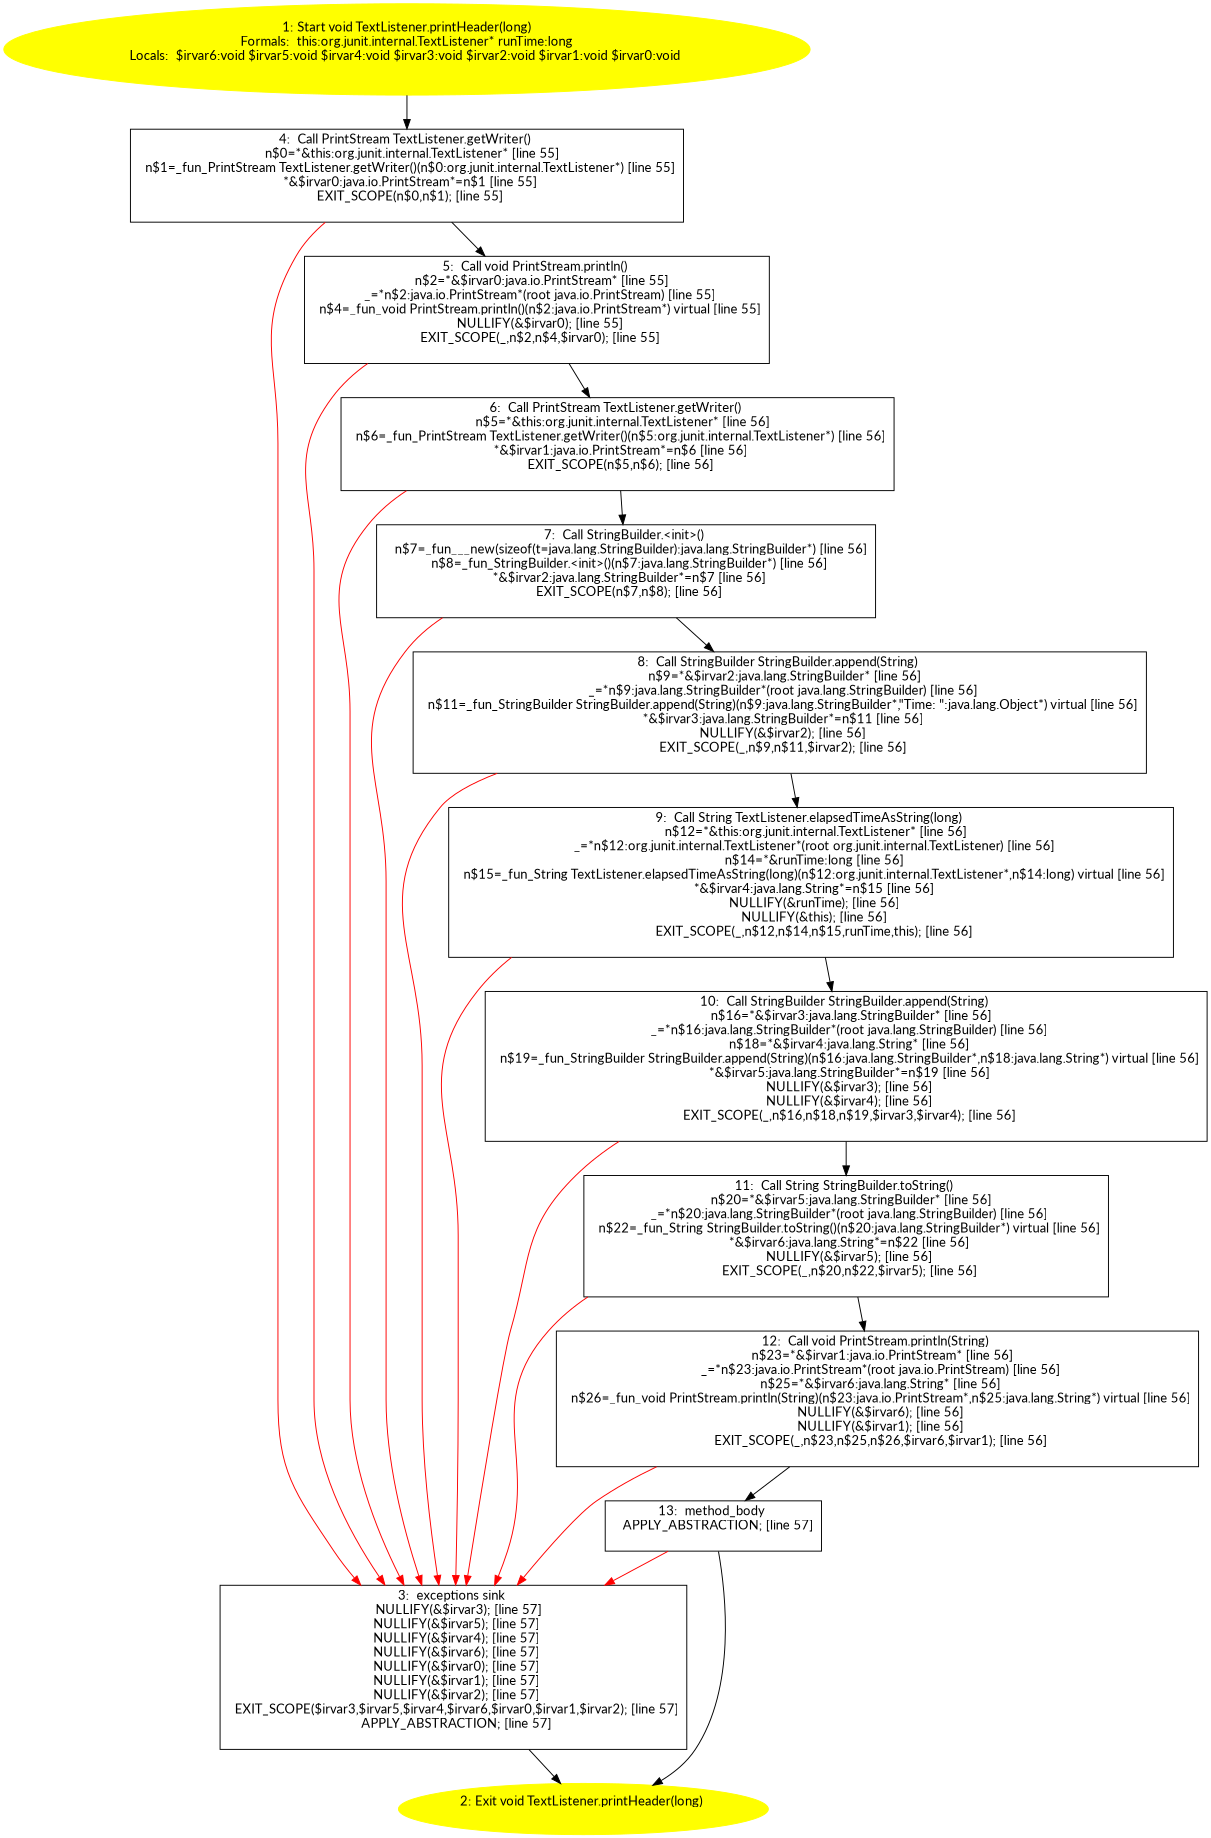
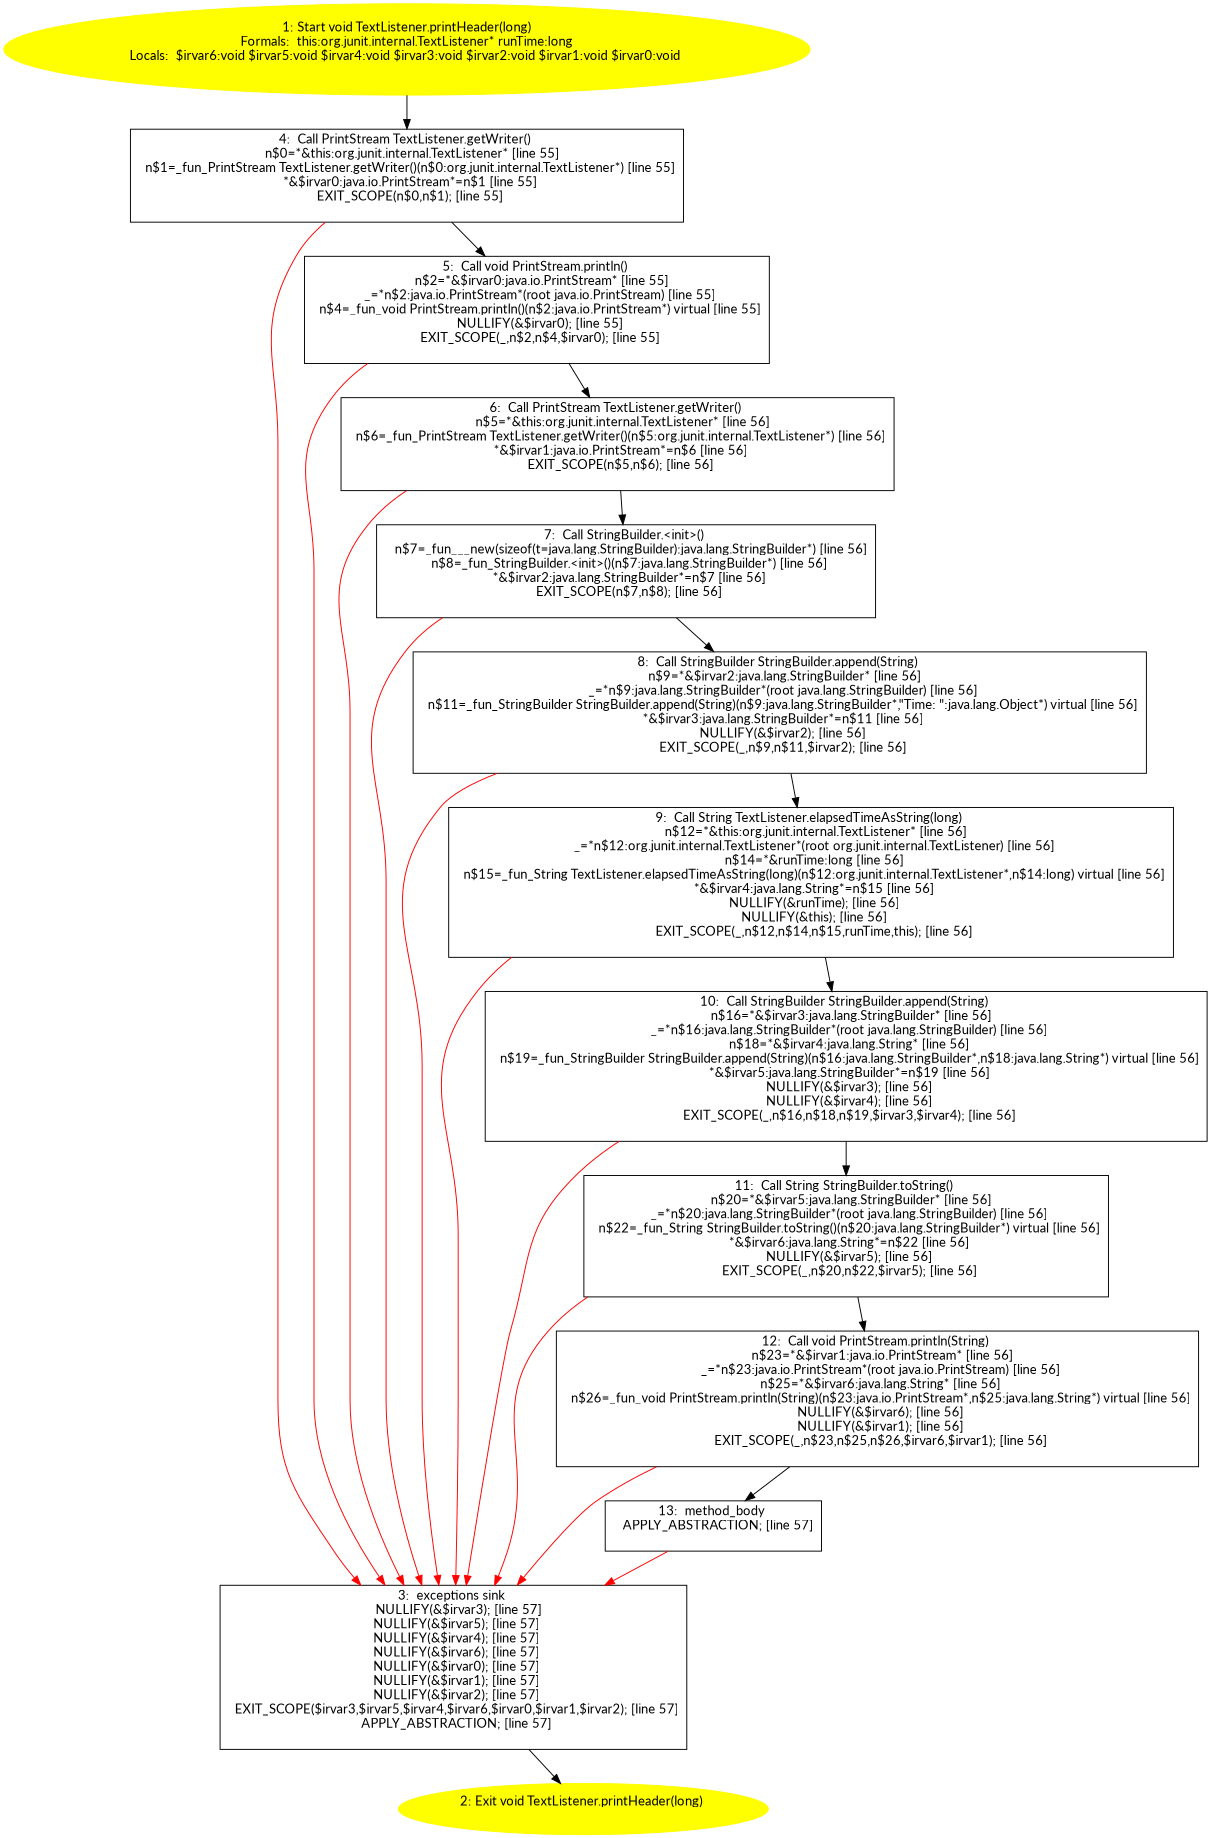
(722, 1676) -> none
